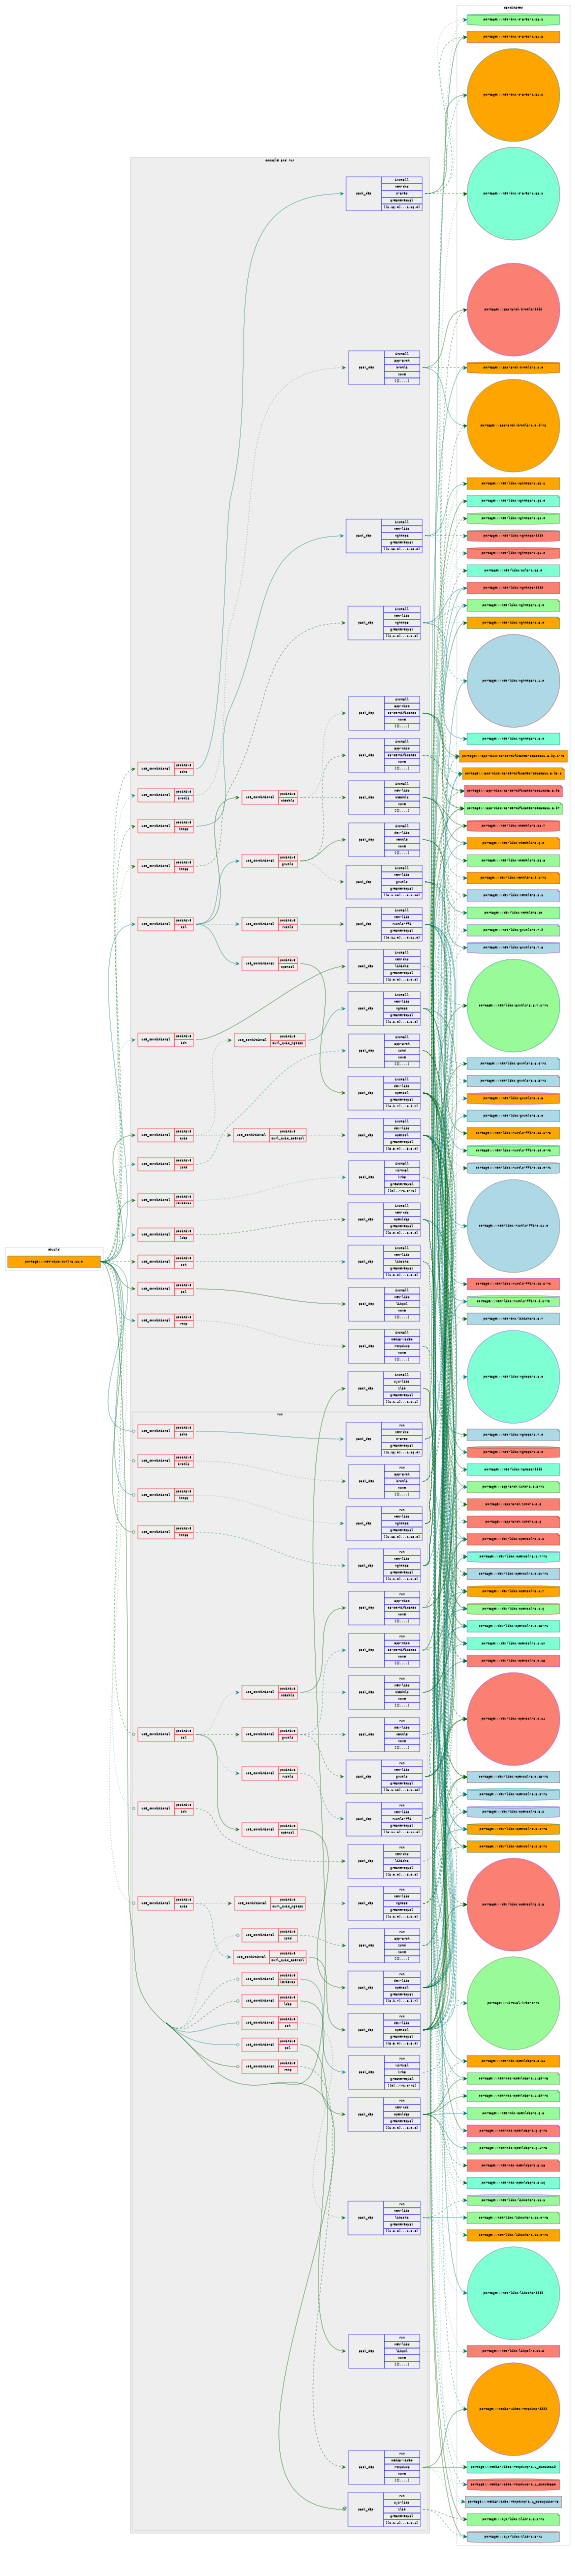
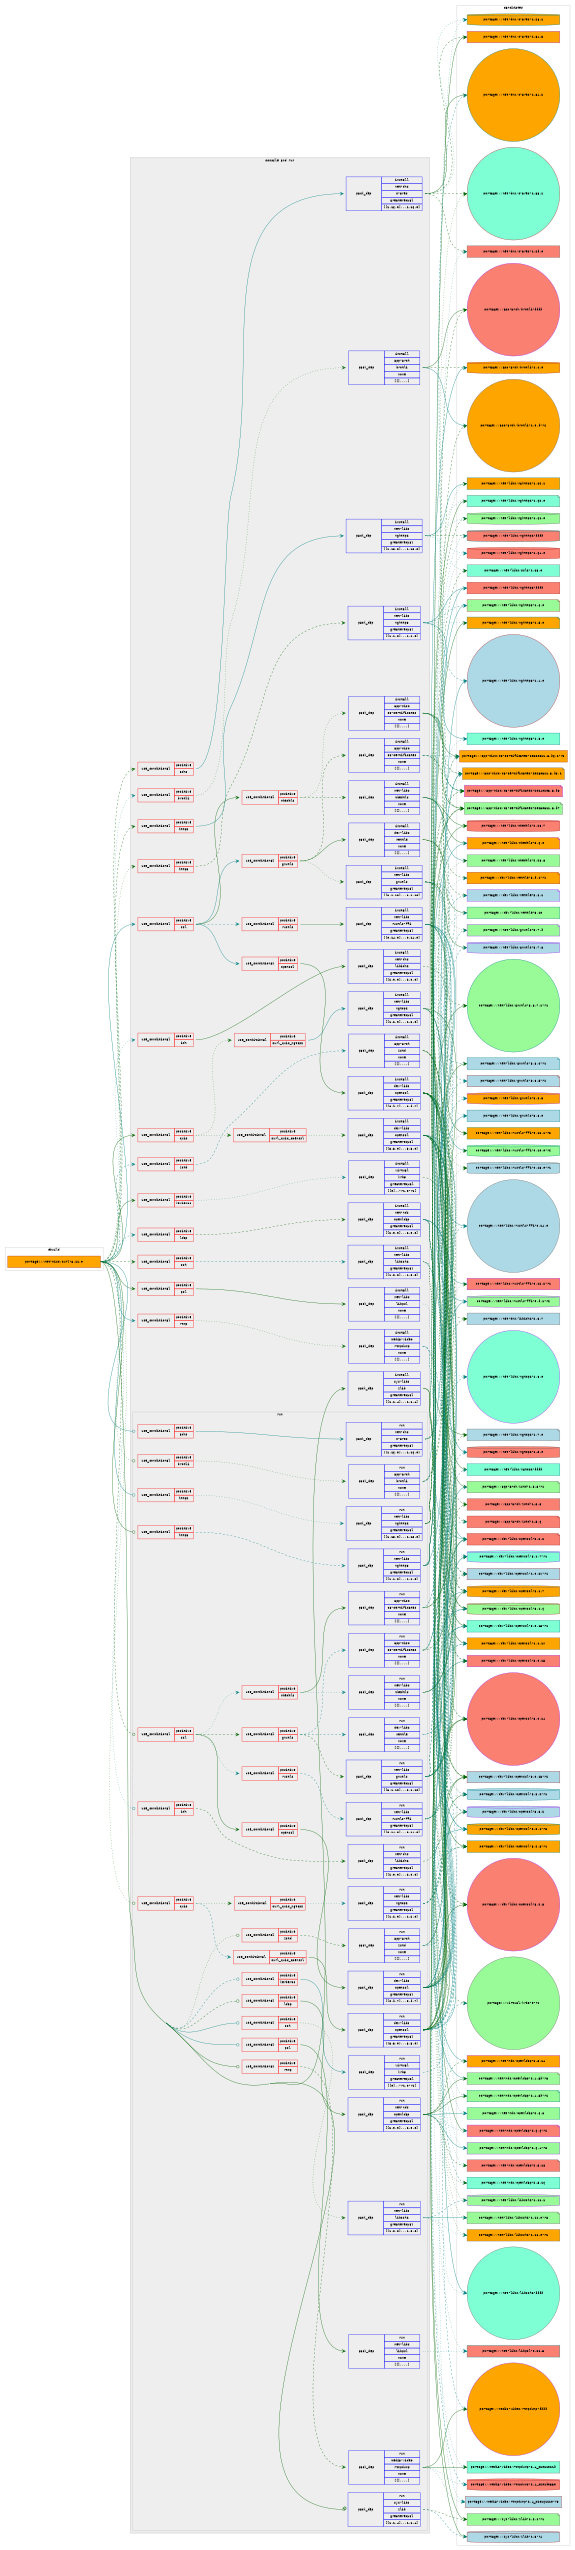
(513, 20) -> (513, 20)
none -> (513, 252)
(54, 1262) -> (54, 1262)
(513, 1644) -> (513, 1644)
